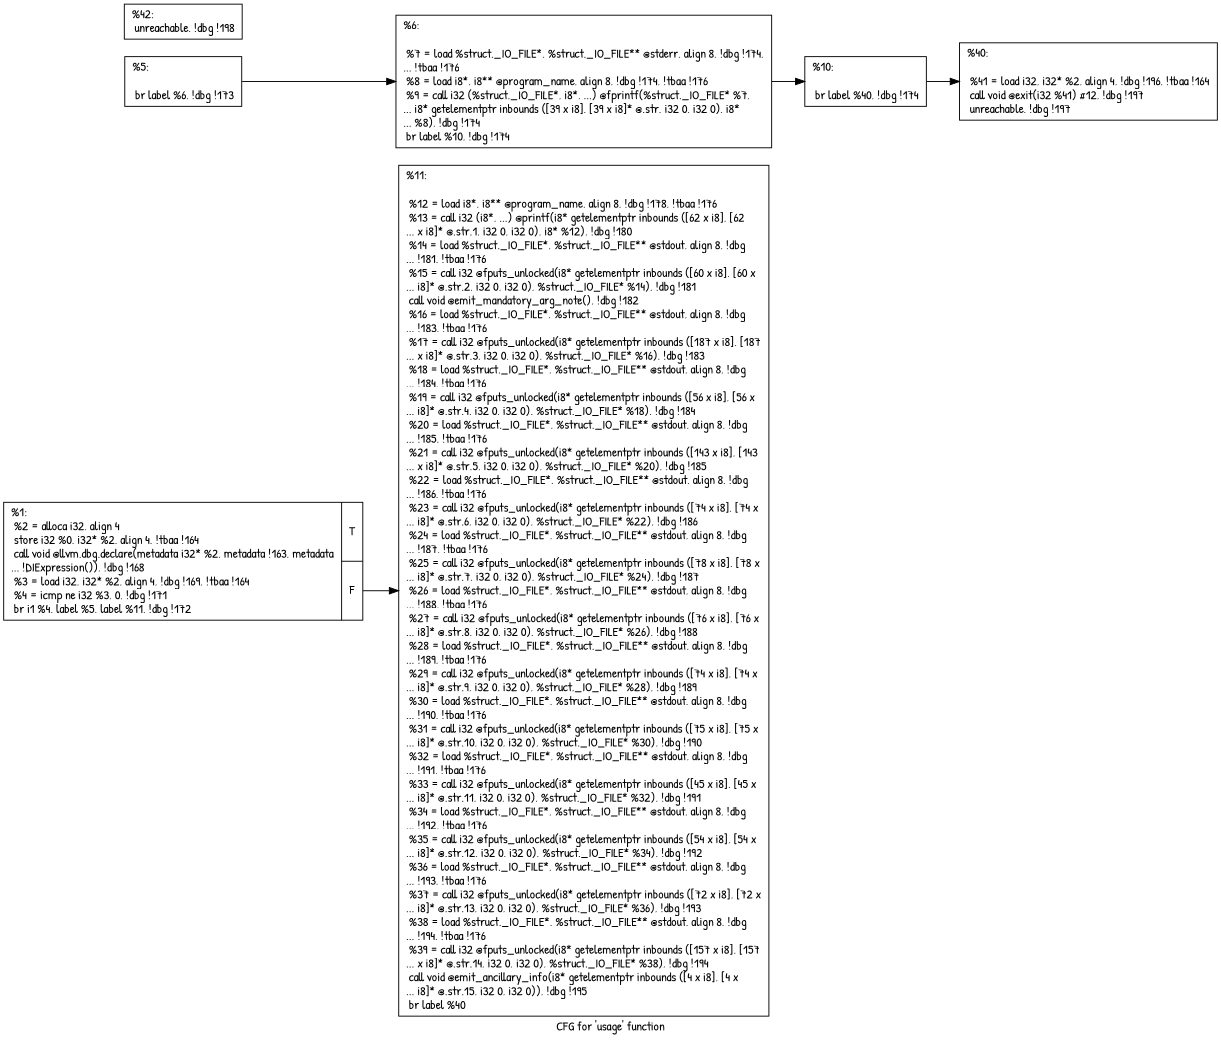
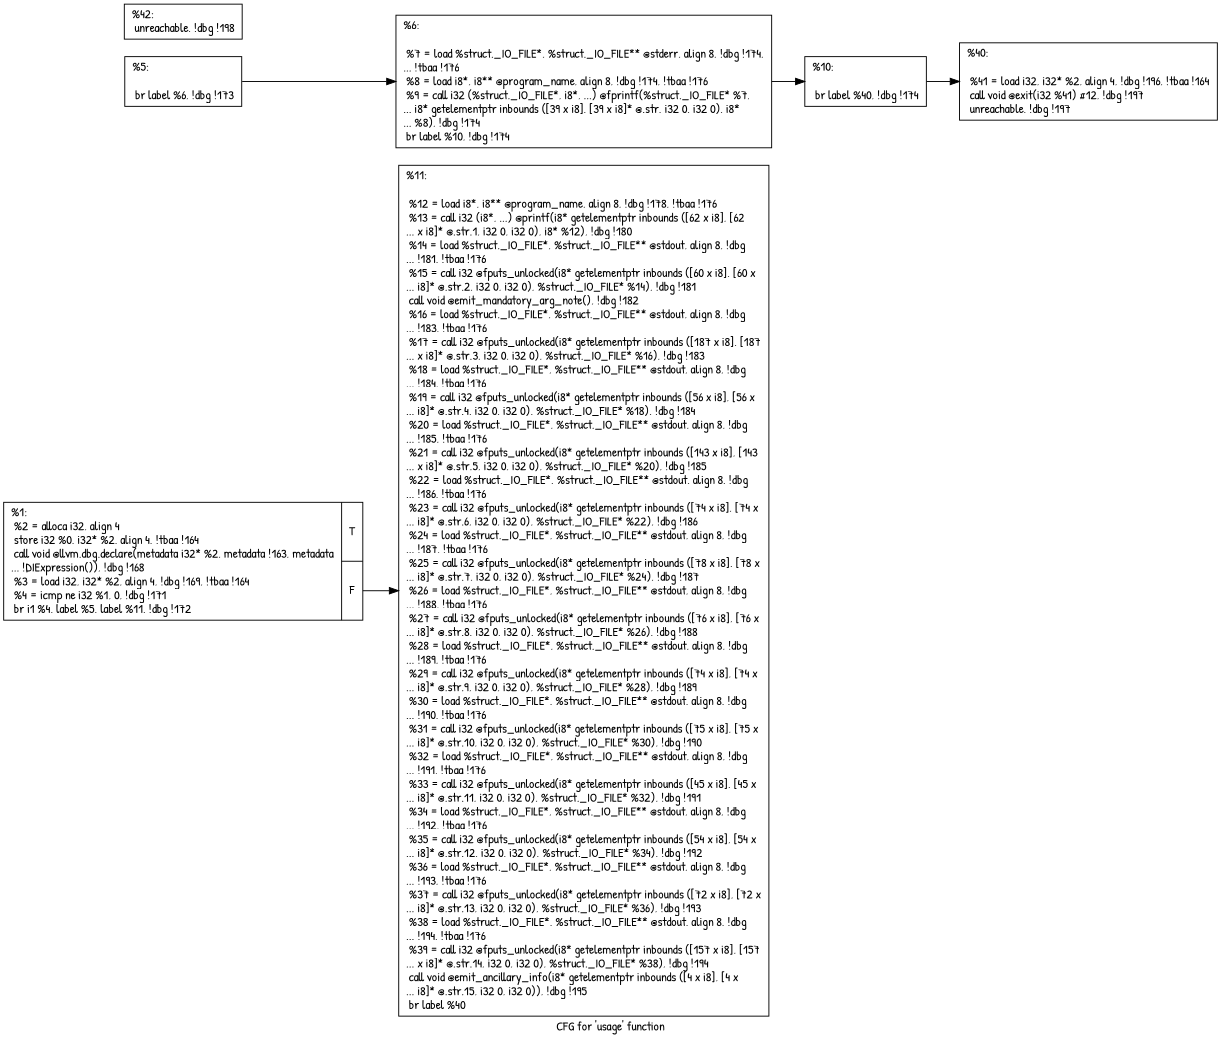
(89, 595) -> (89, 595)
